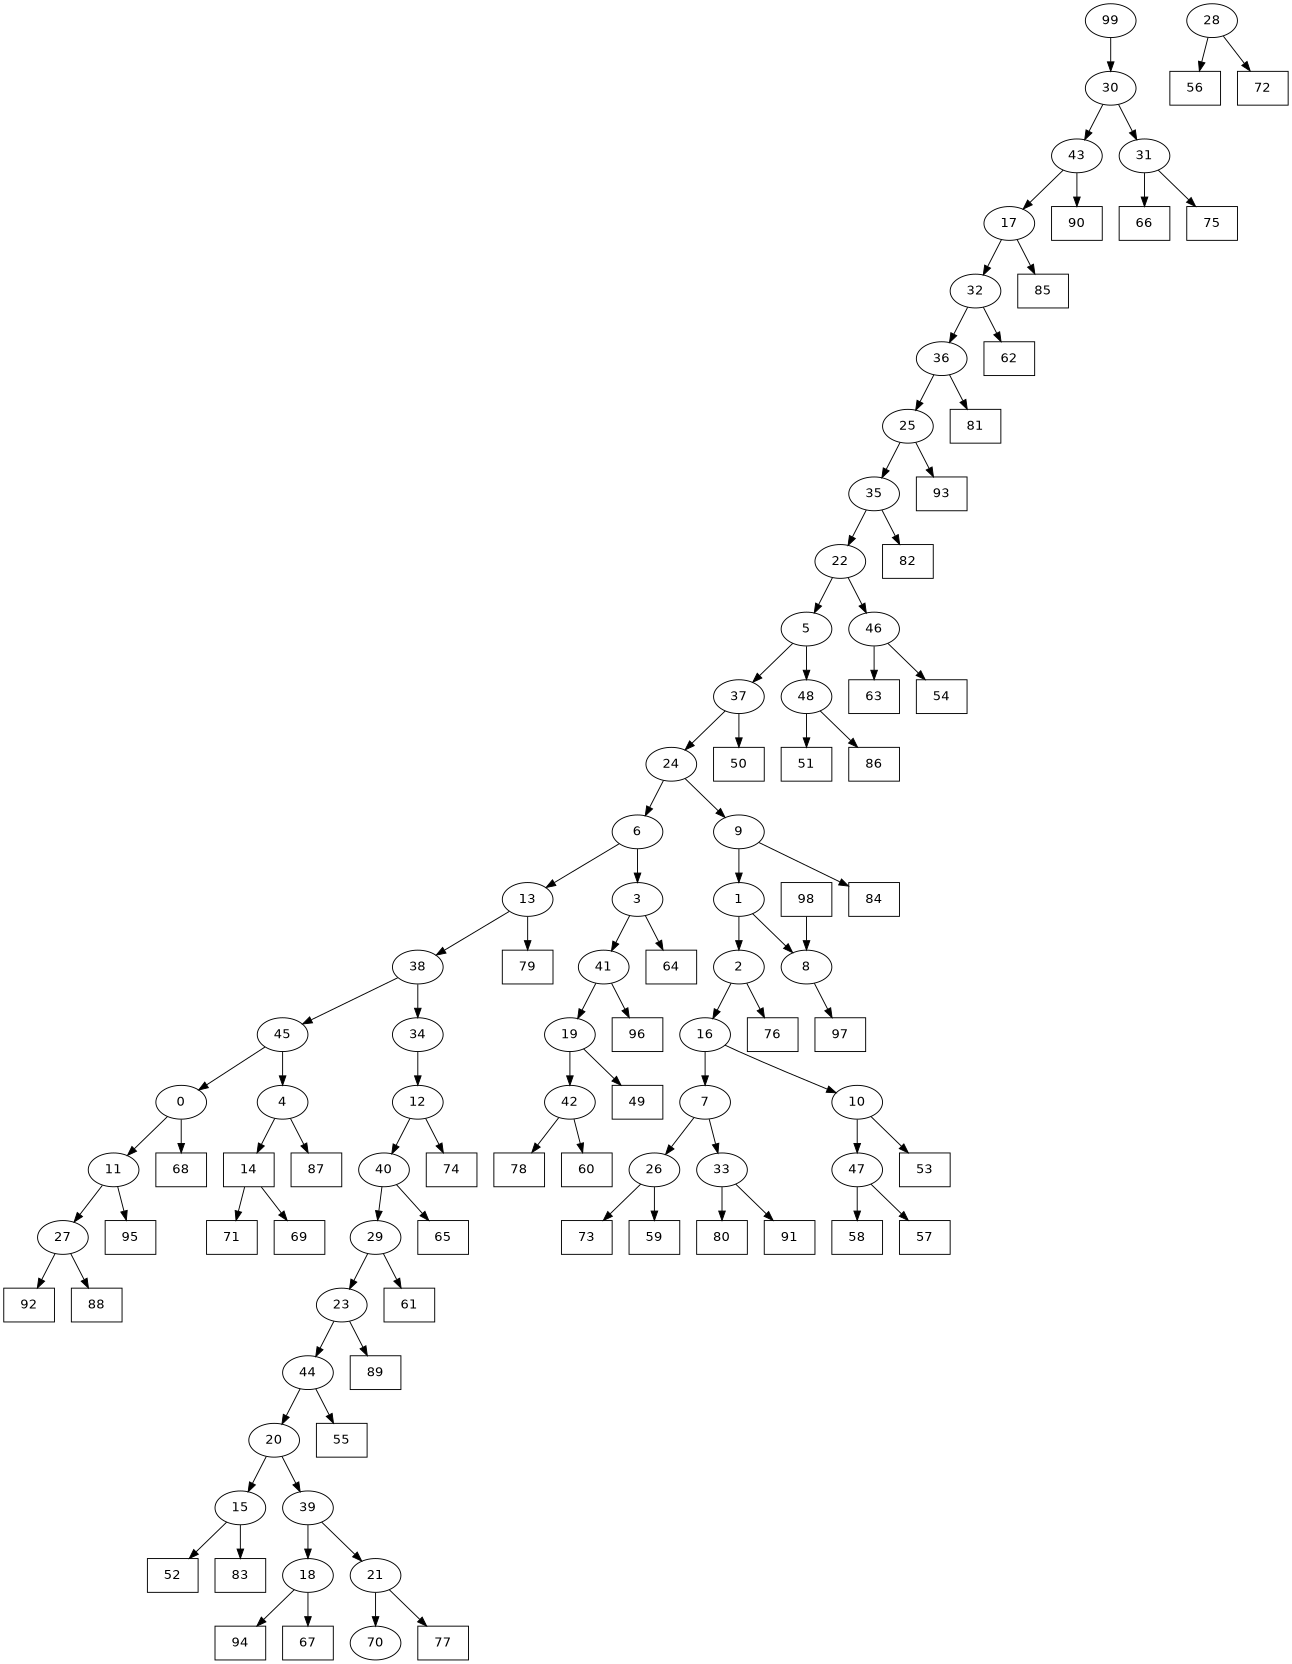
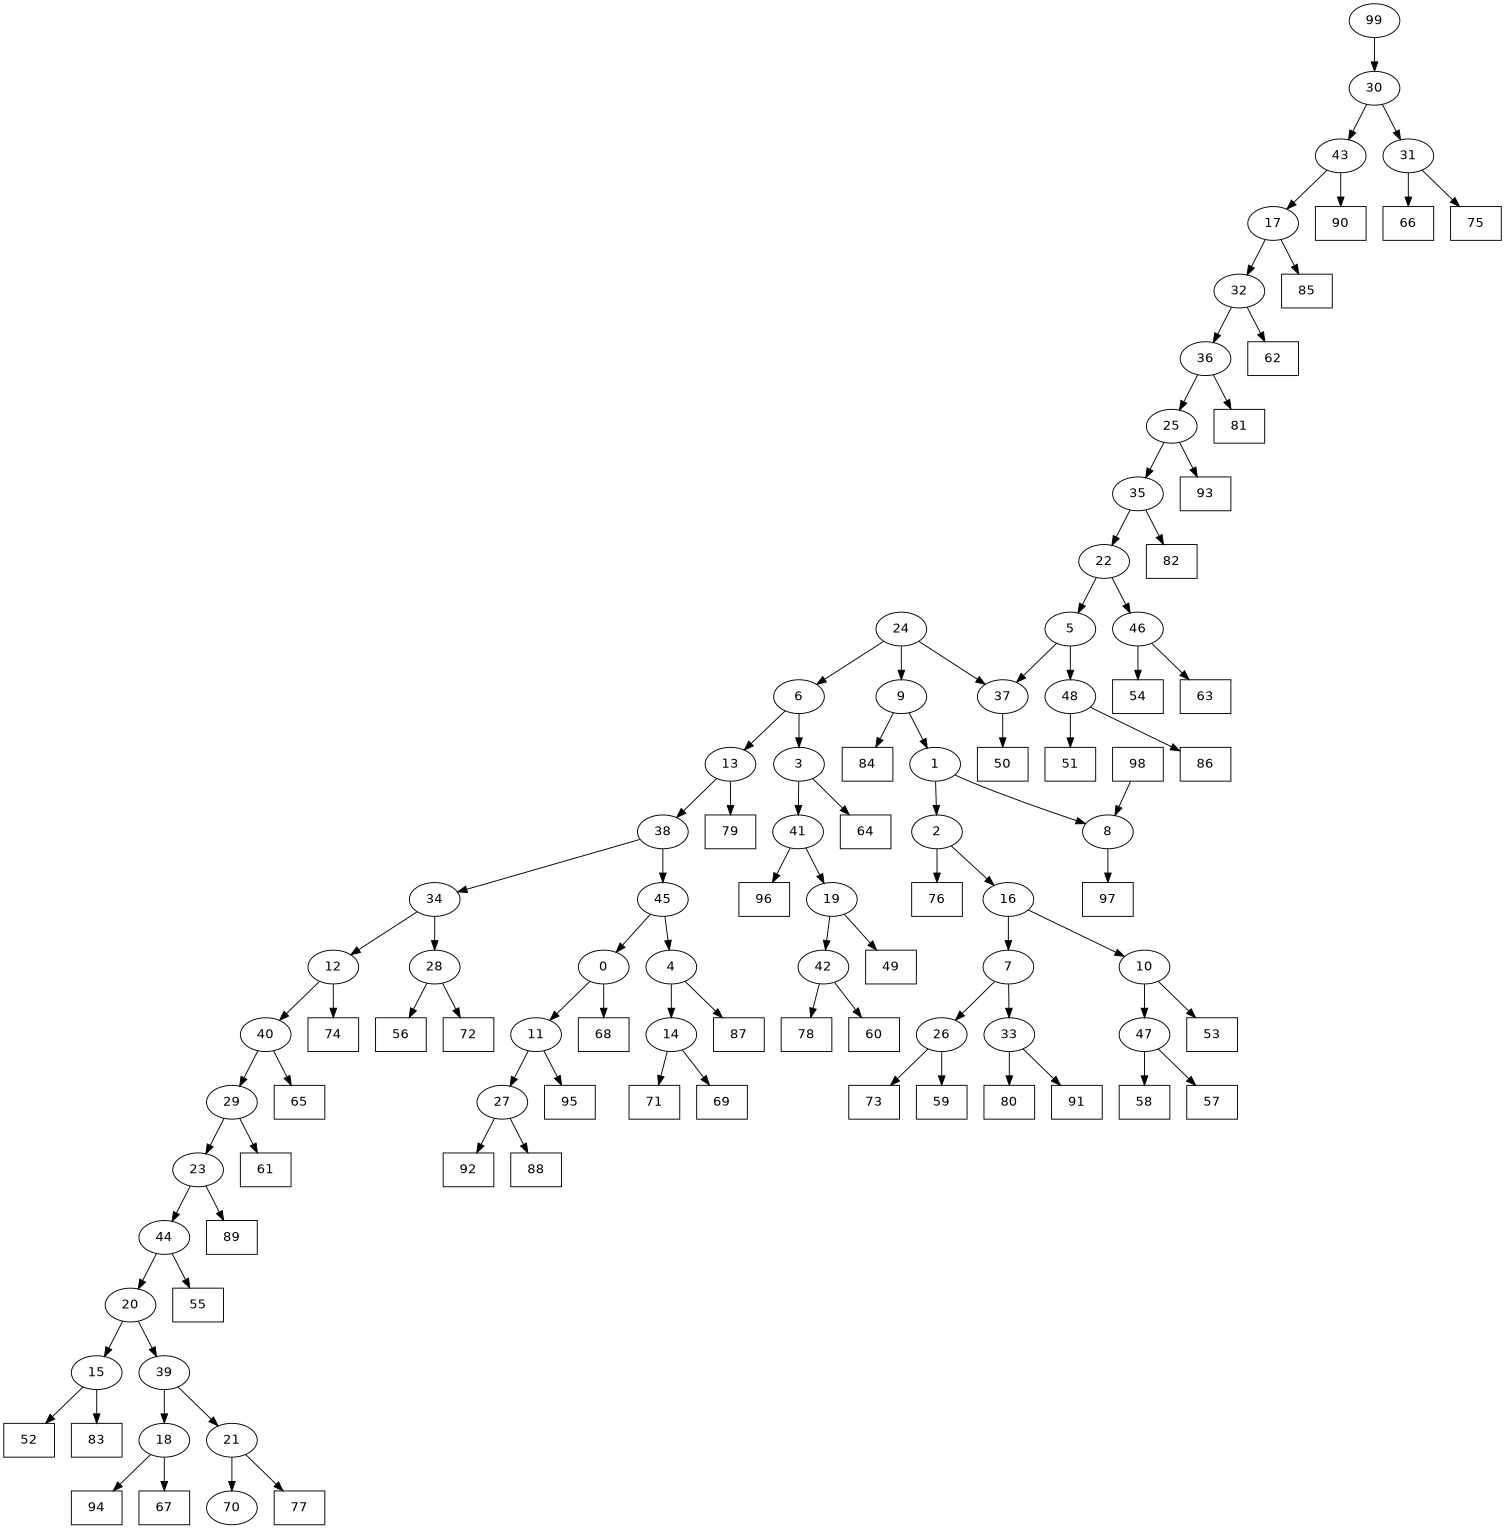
(709, 727) -> (948, 660)
none -> (435, 929)
(249, 1170) -> (671, 1035)
